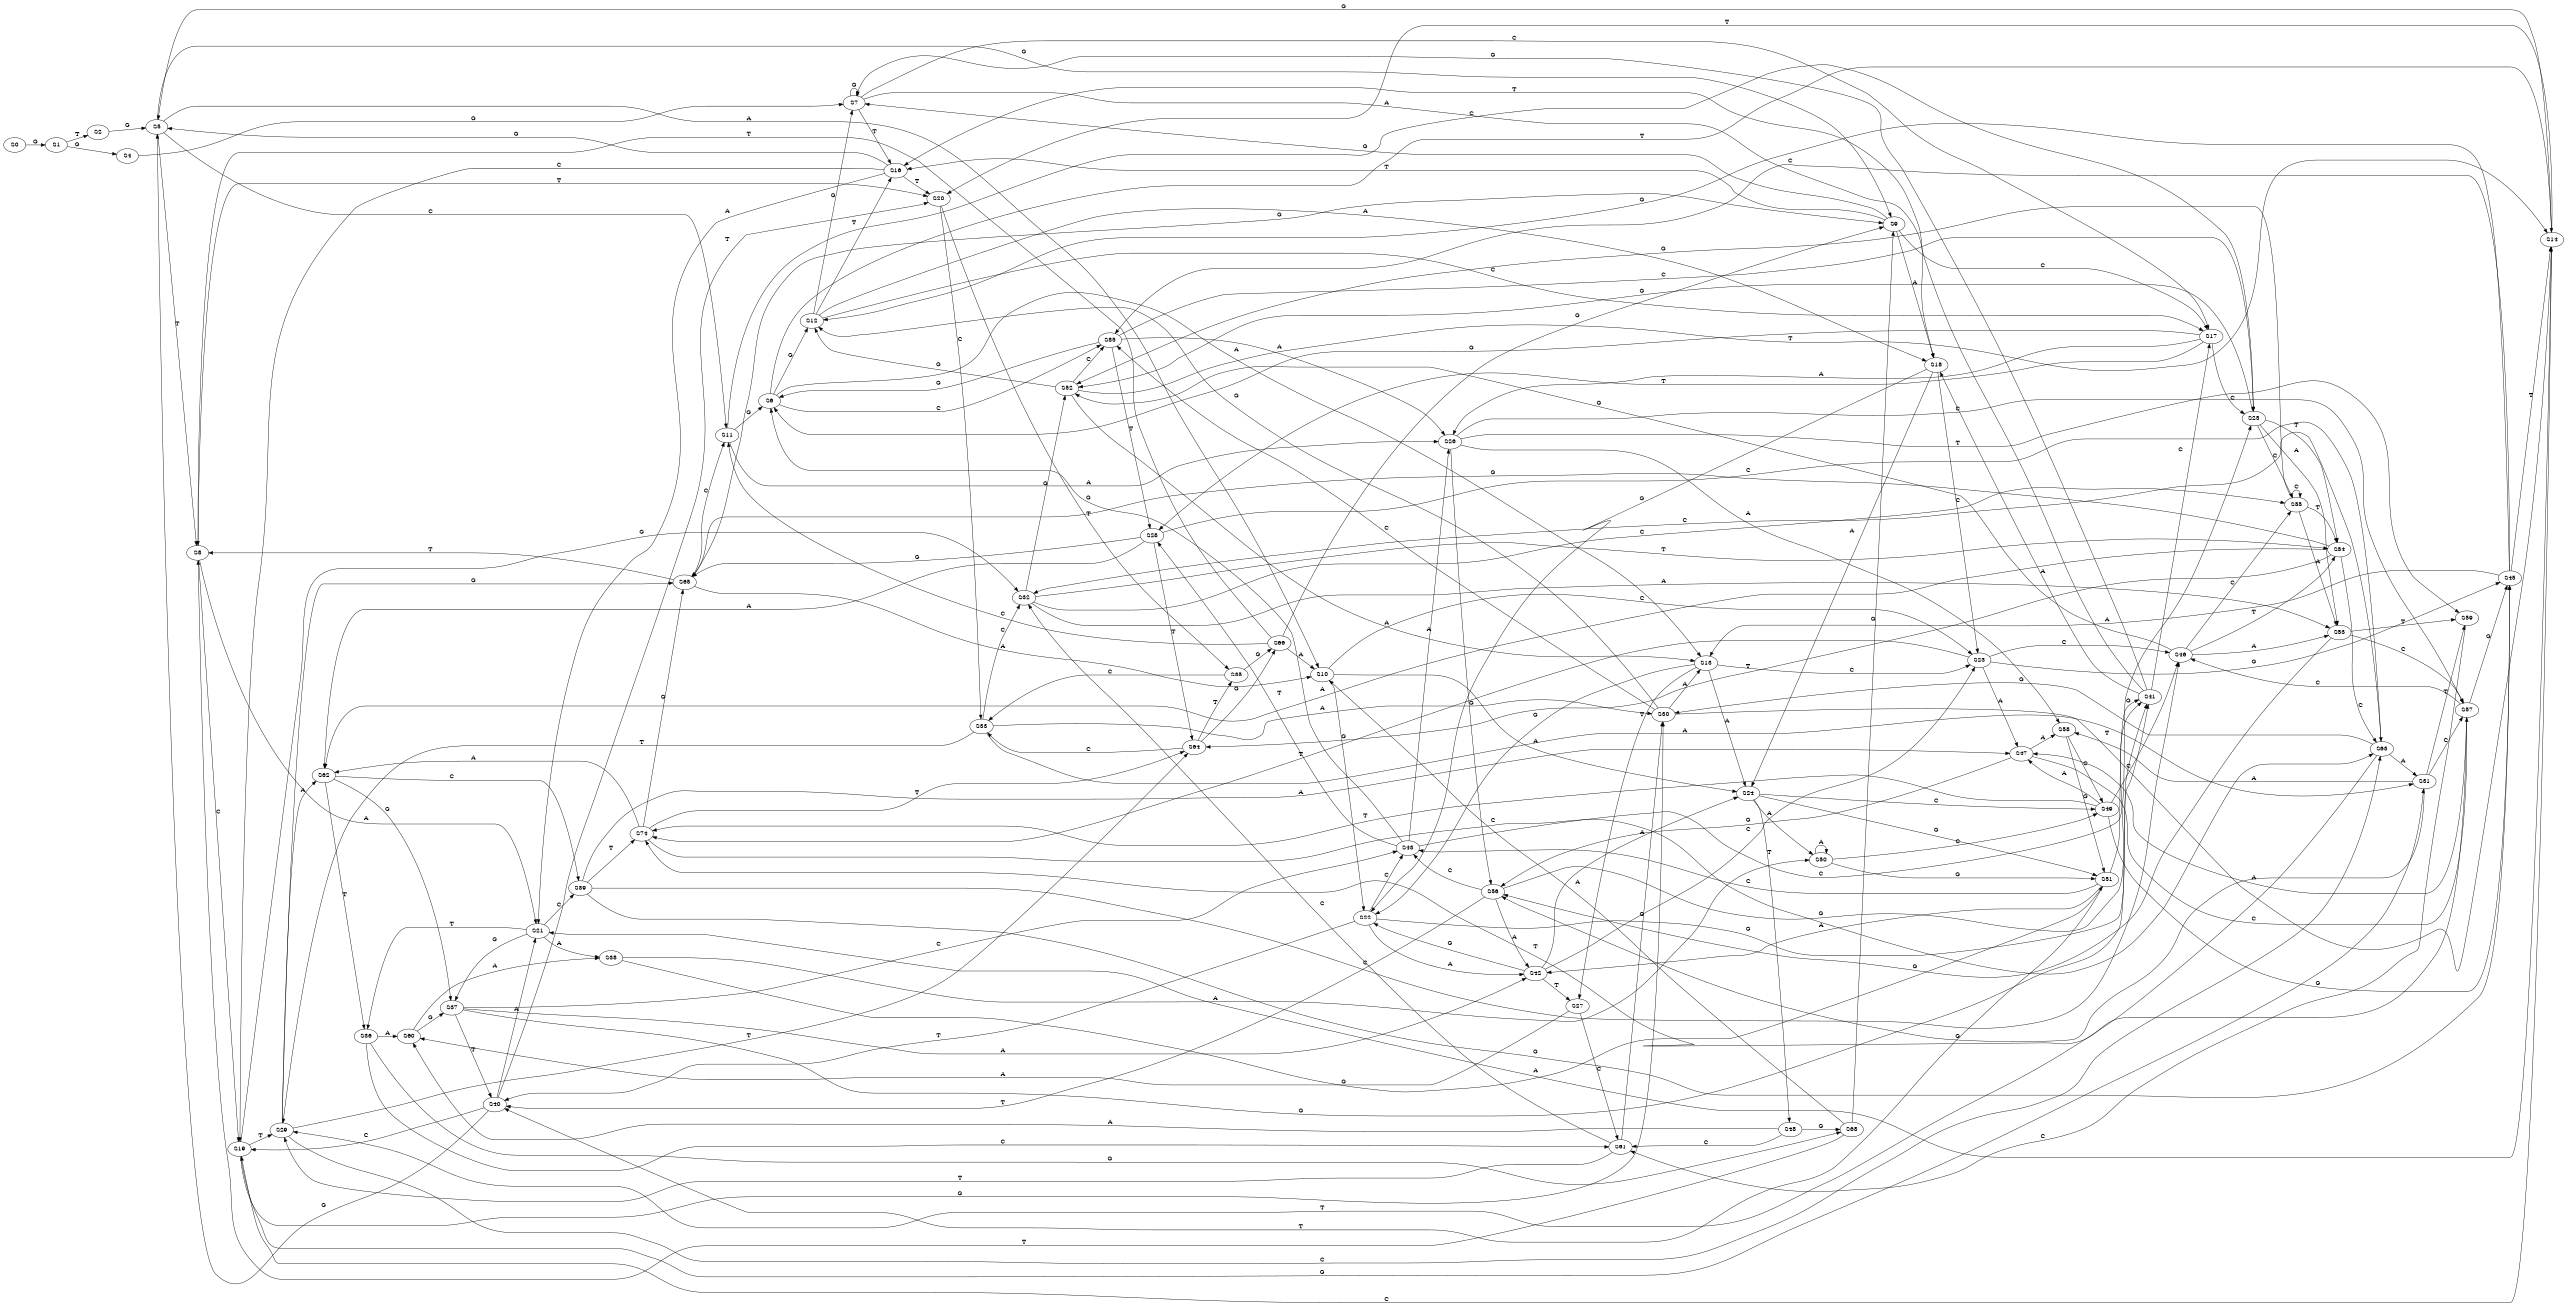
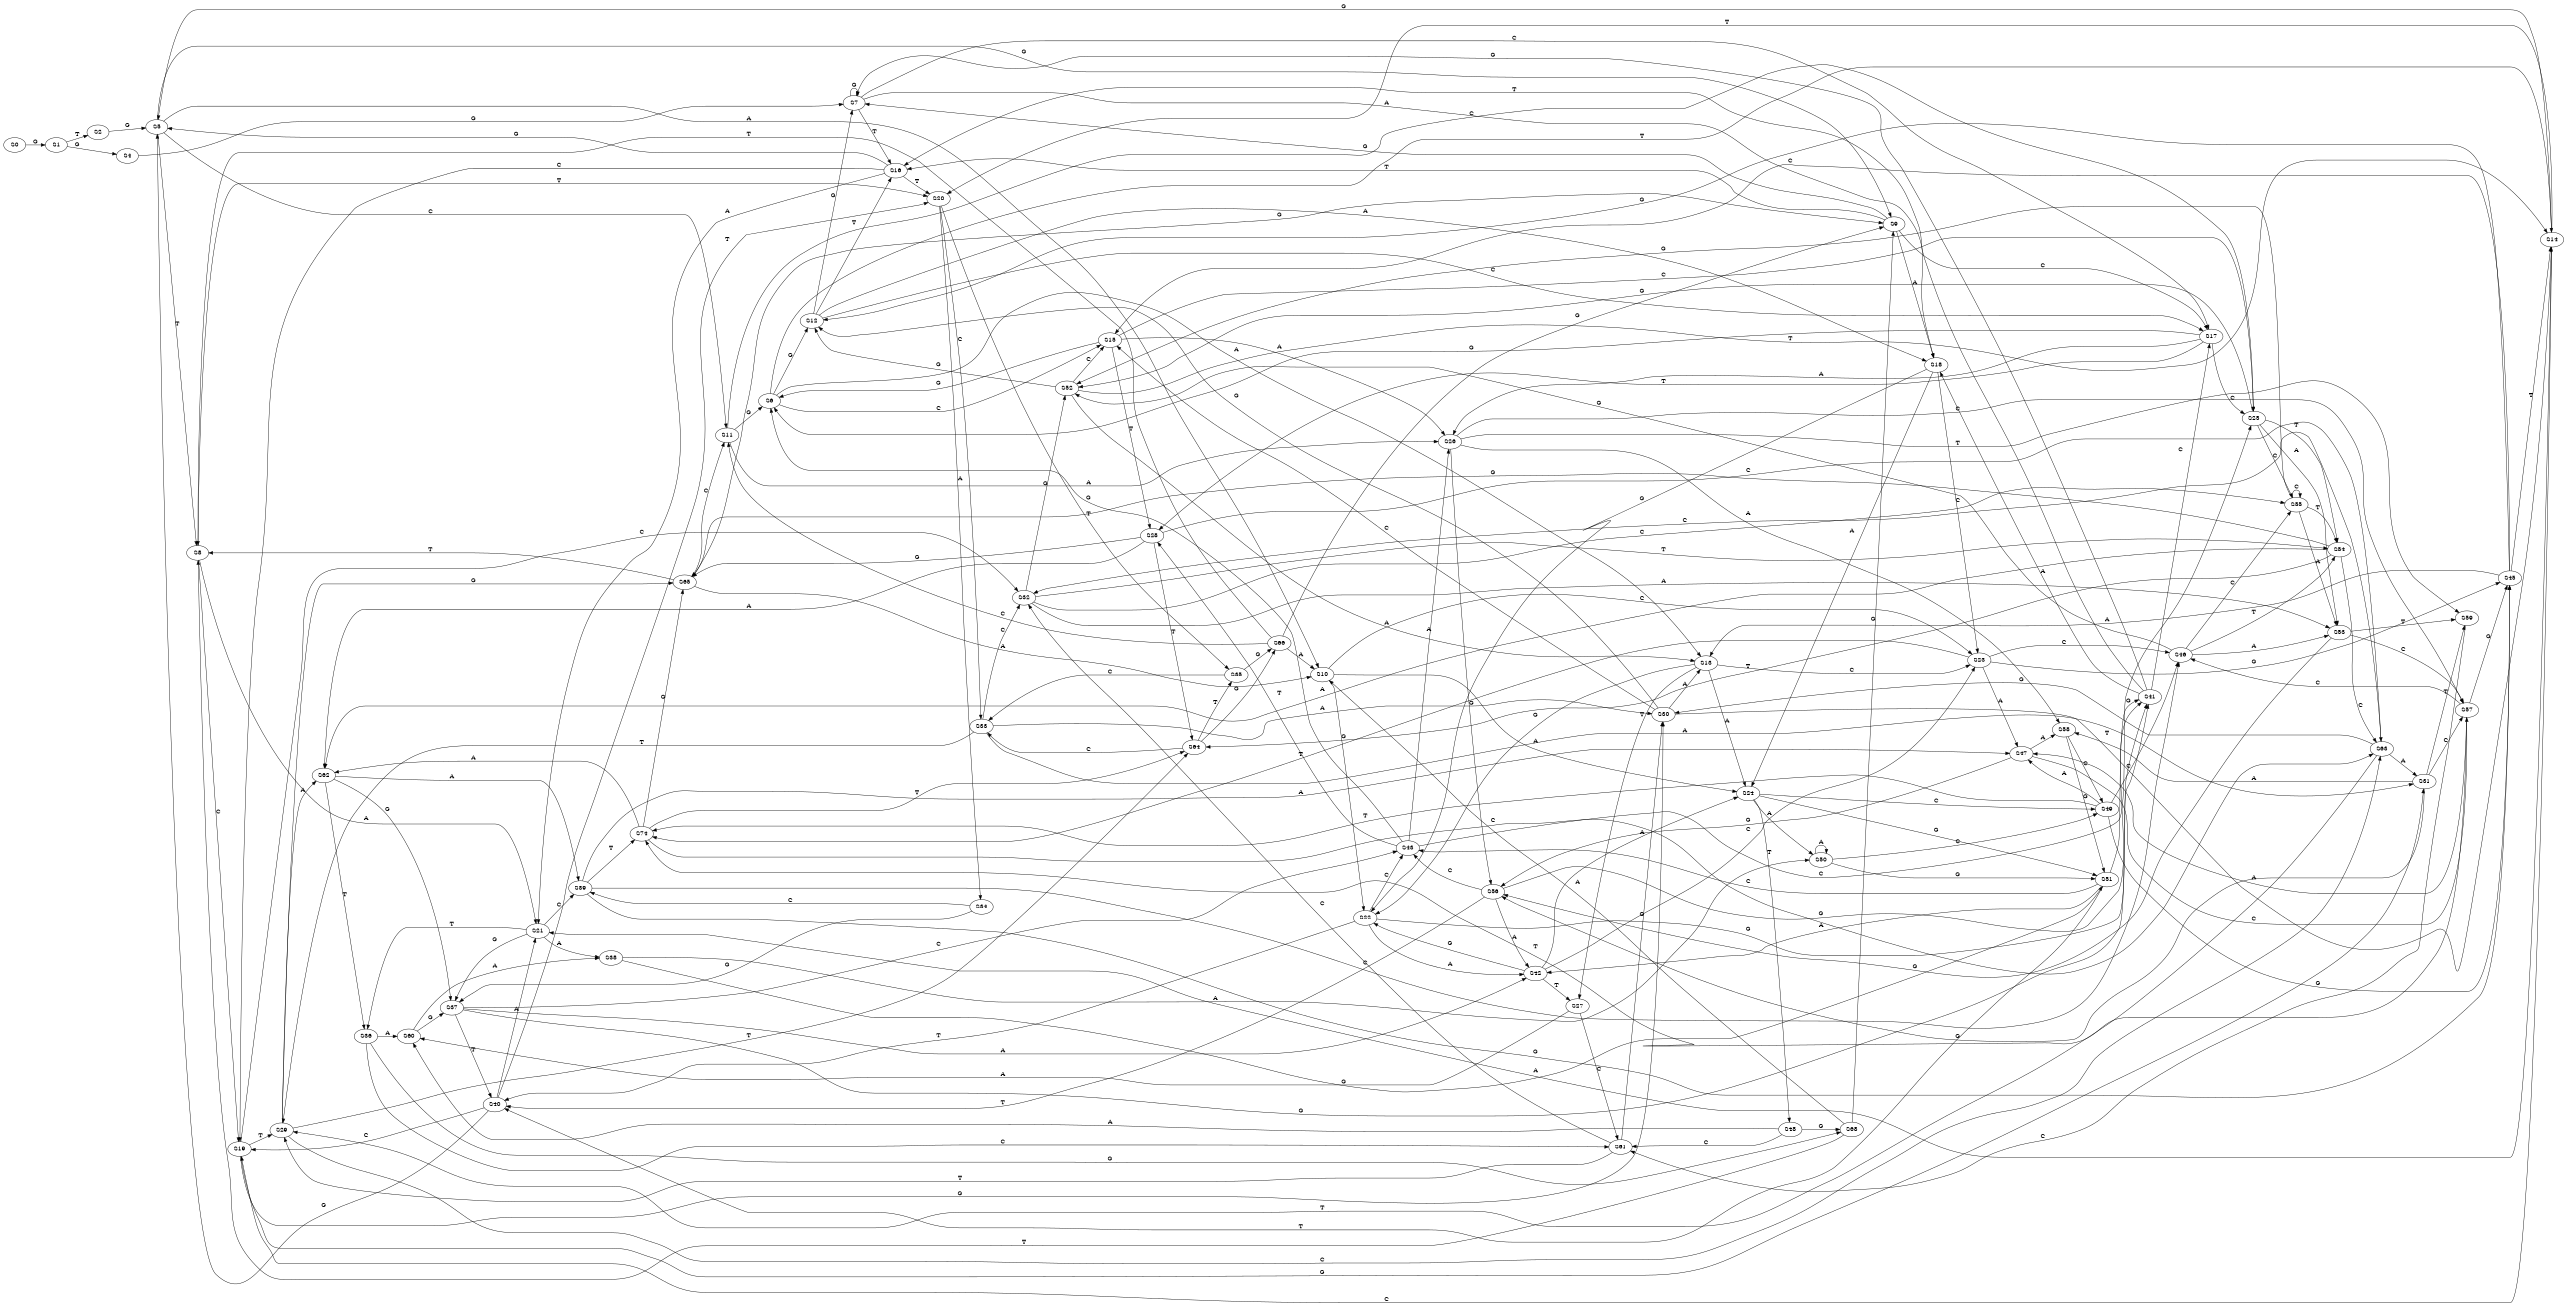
(1110, 340) -> (1110, 340)
(642, 532) -> (642, 532)
(452, 777) -> (452, 777)
none -> (982, 907)
